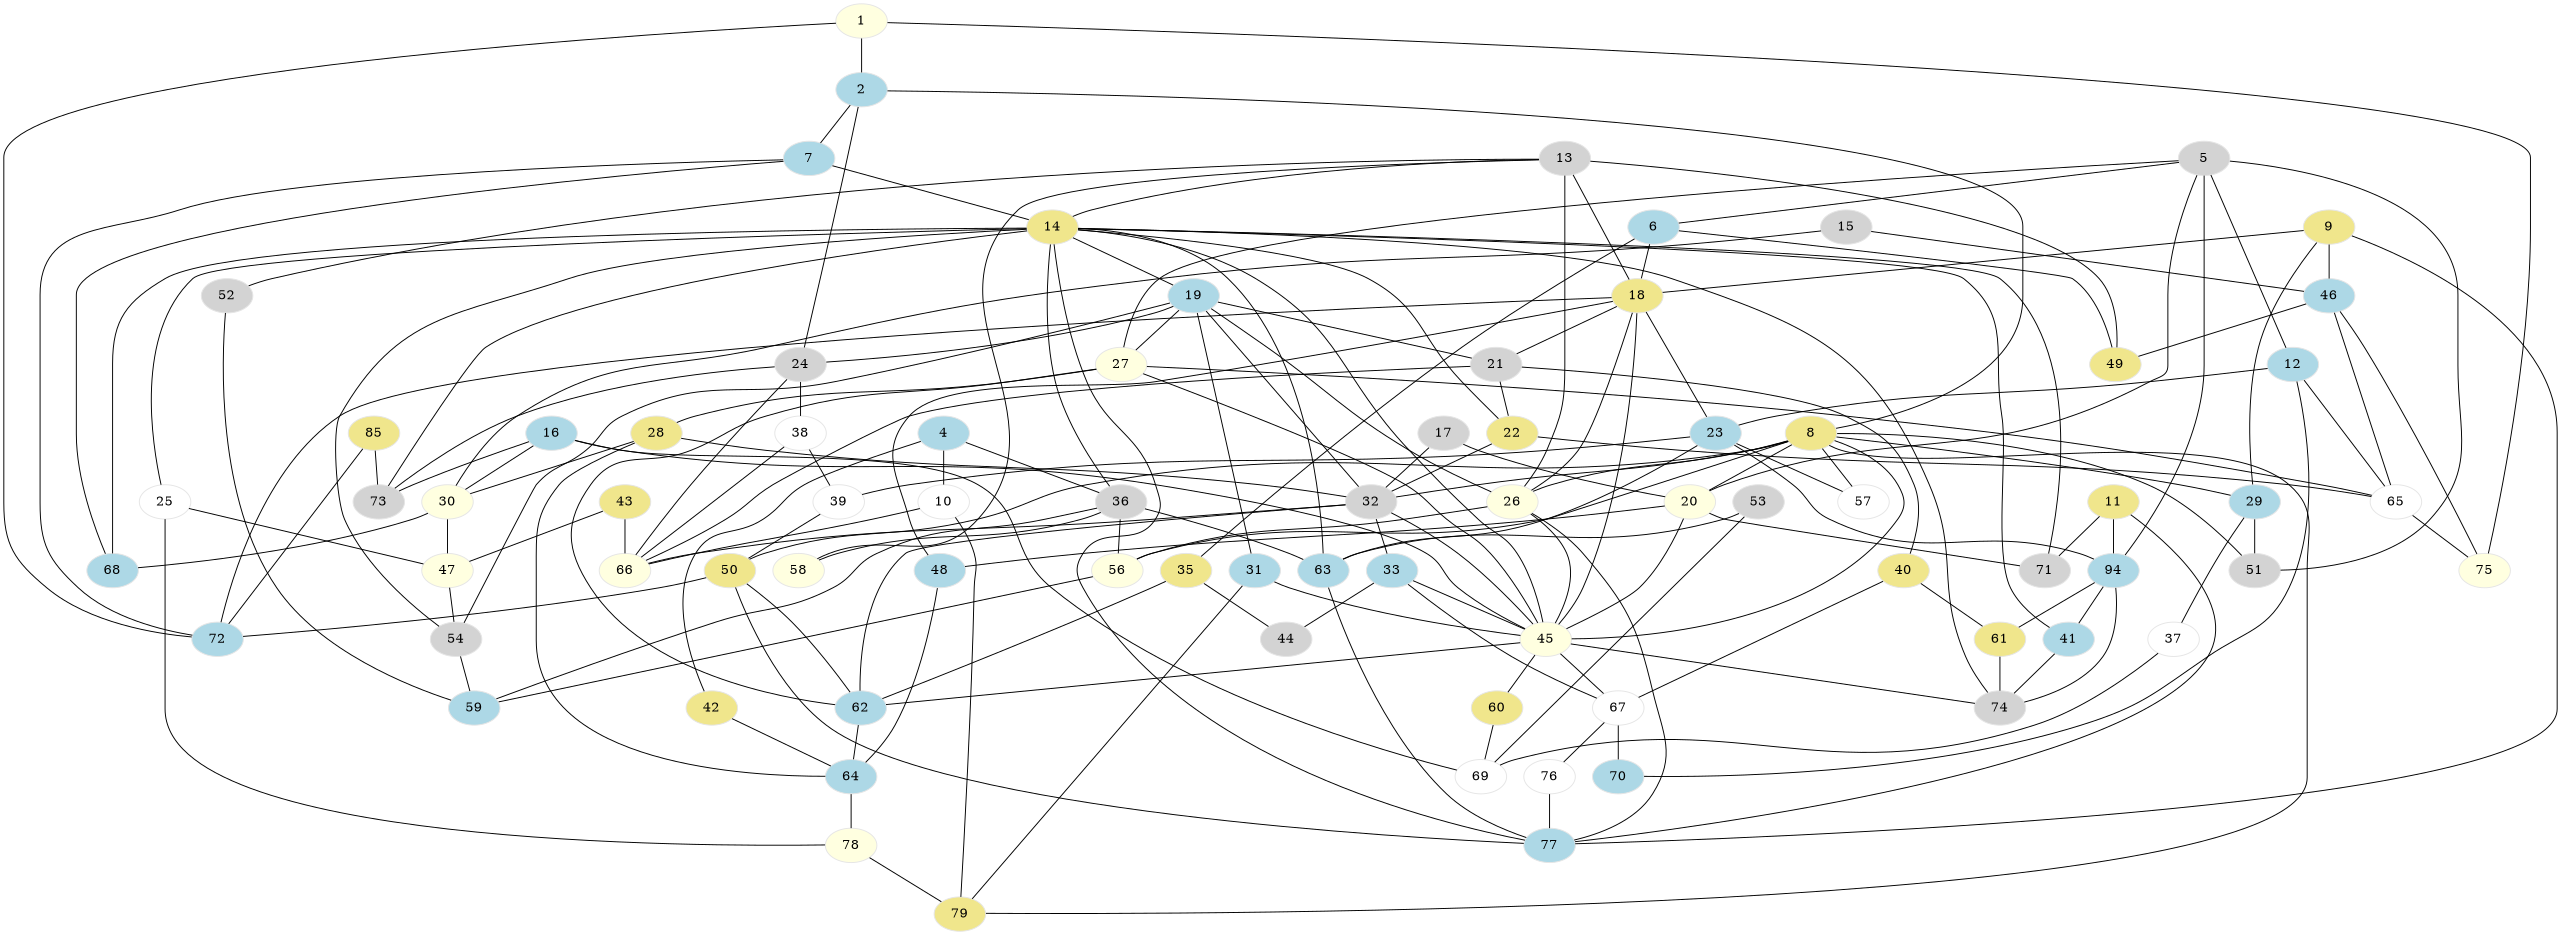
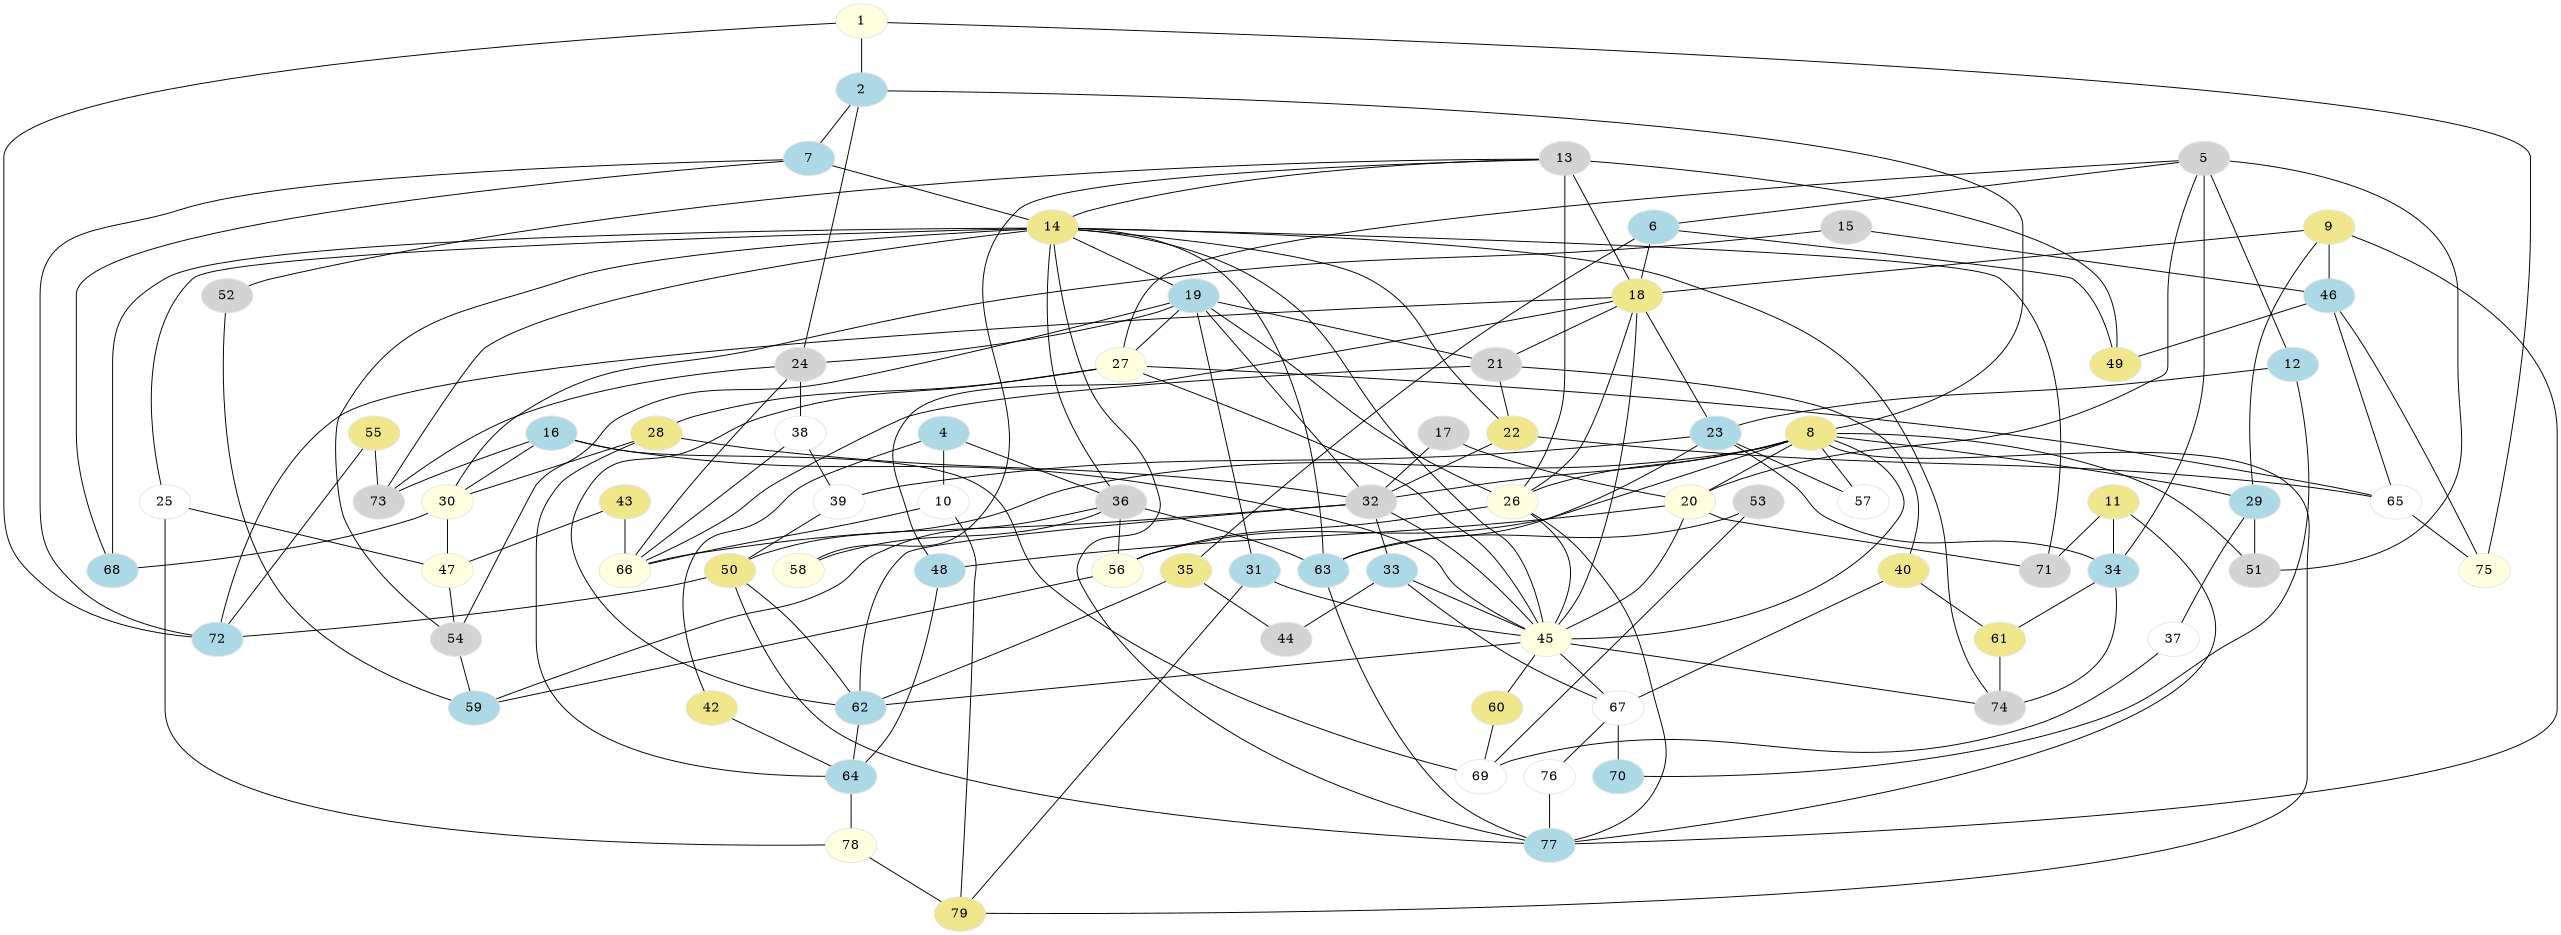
(374, 433) -> (374, 433)
(2344, 433) -> none
(2113, 571) -> (2113, 571)
(2069, 639) -> none
